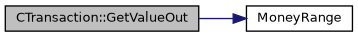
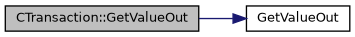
(299, 19) -> (298, 19)
